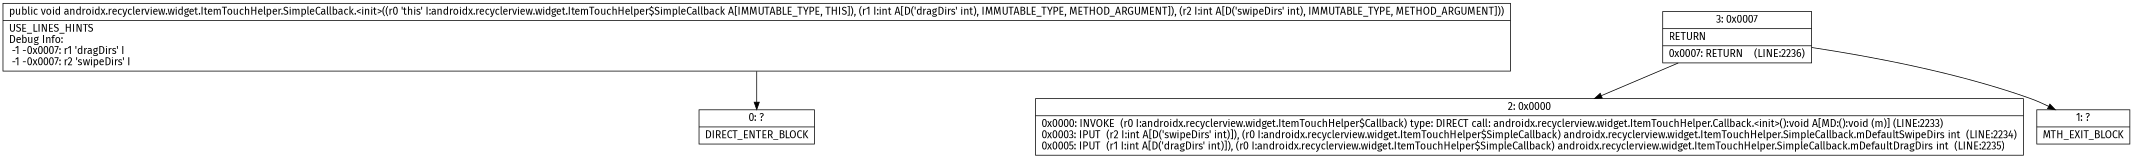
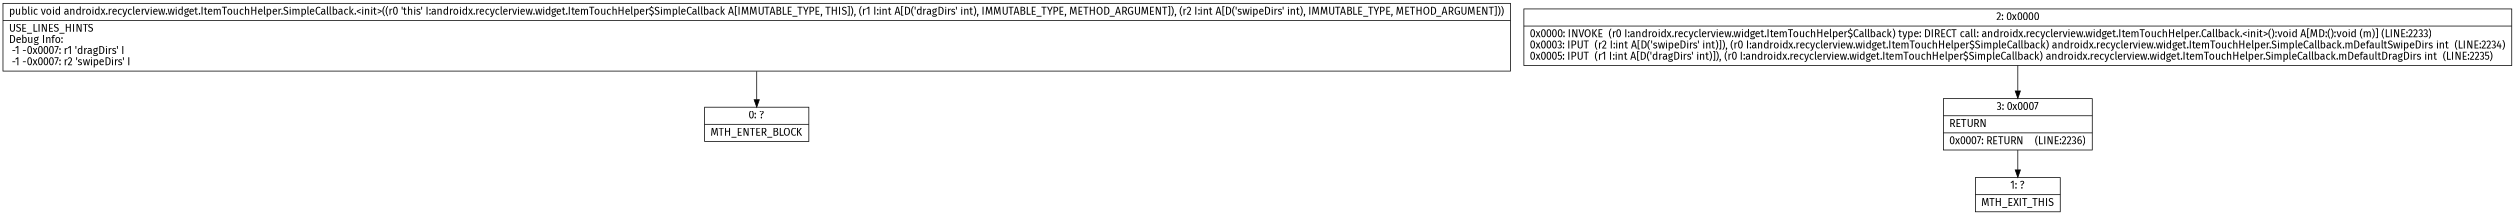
(1640, 79) -> (2018, 78)
(757, 135) -> (757, 133)
(2083, 135) -> (2018, 203)
